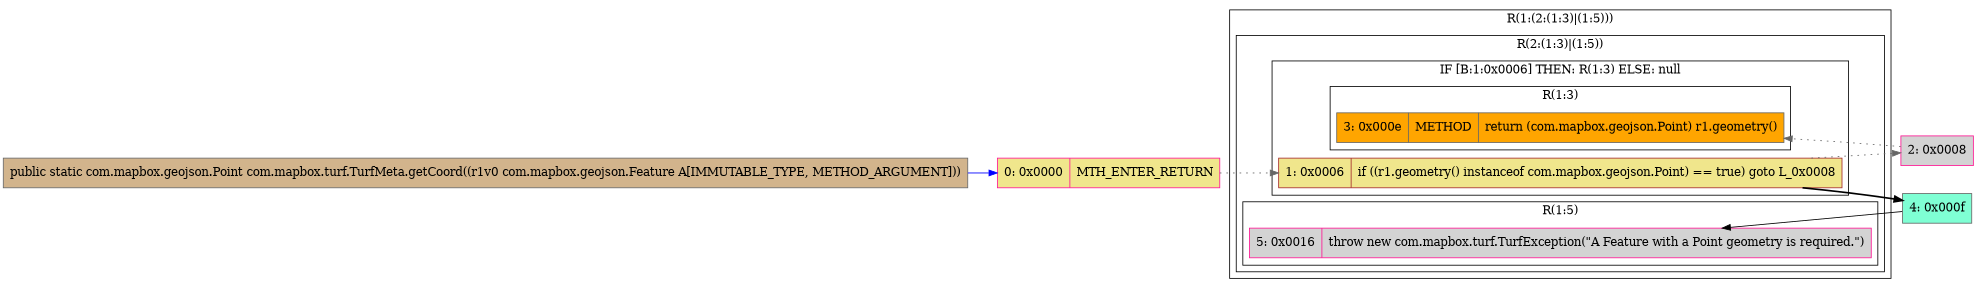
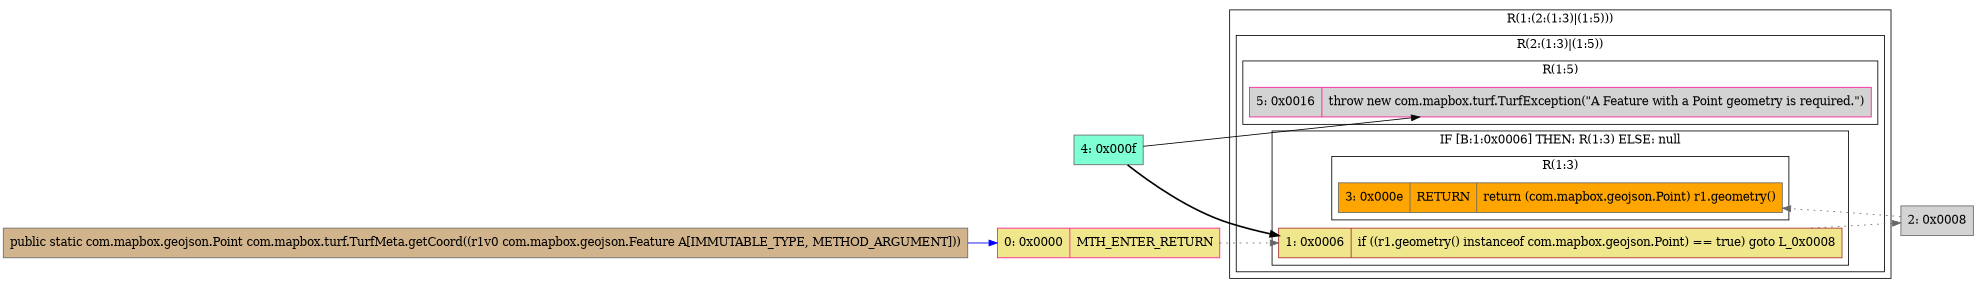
(1443, 127) -> (1443, 197)
(1937, 151) -> (1937, 221)
(1855, 194) -> (1195, 209)
